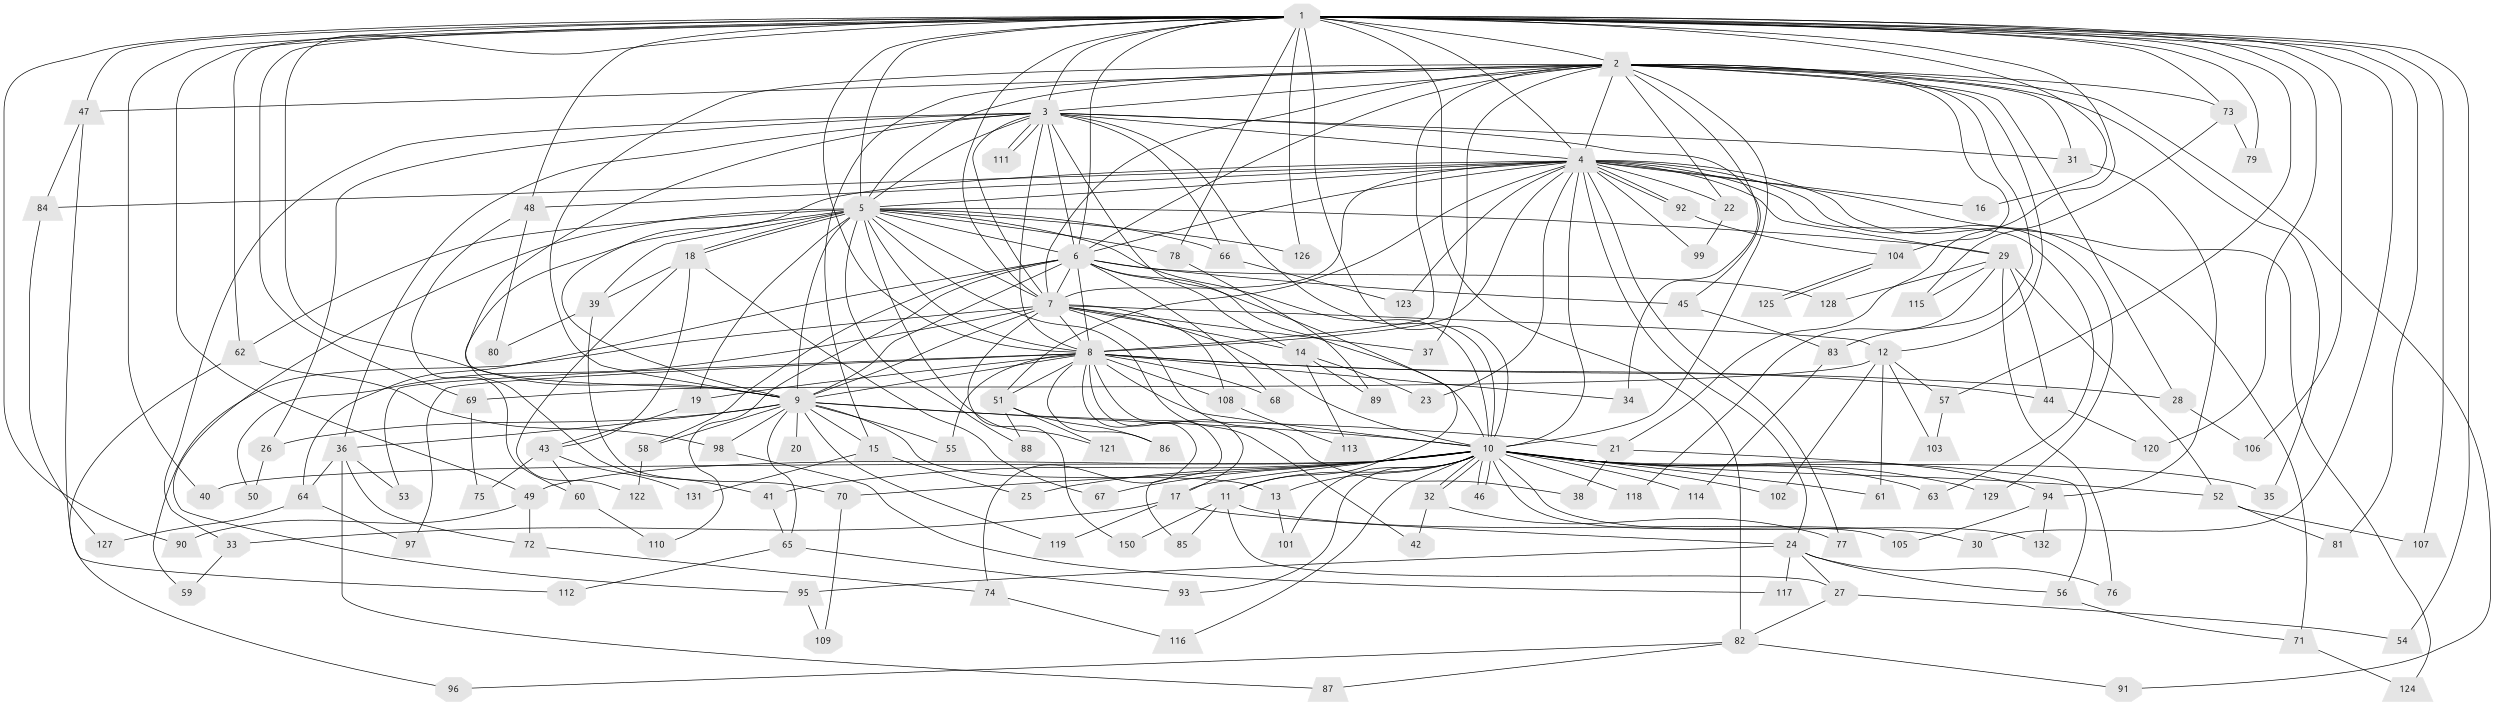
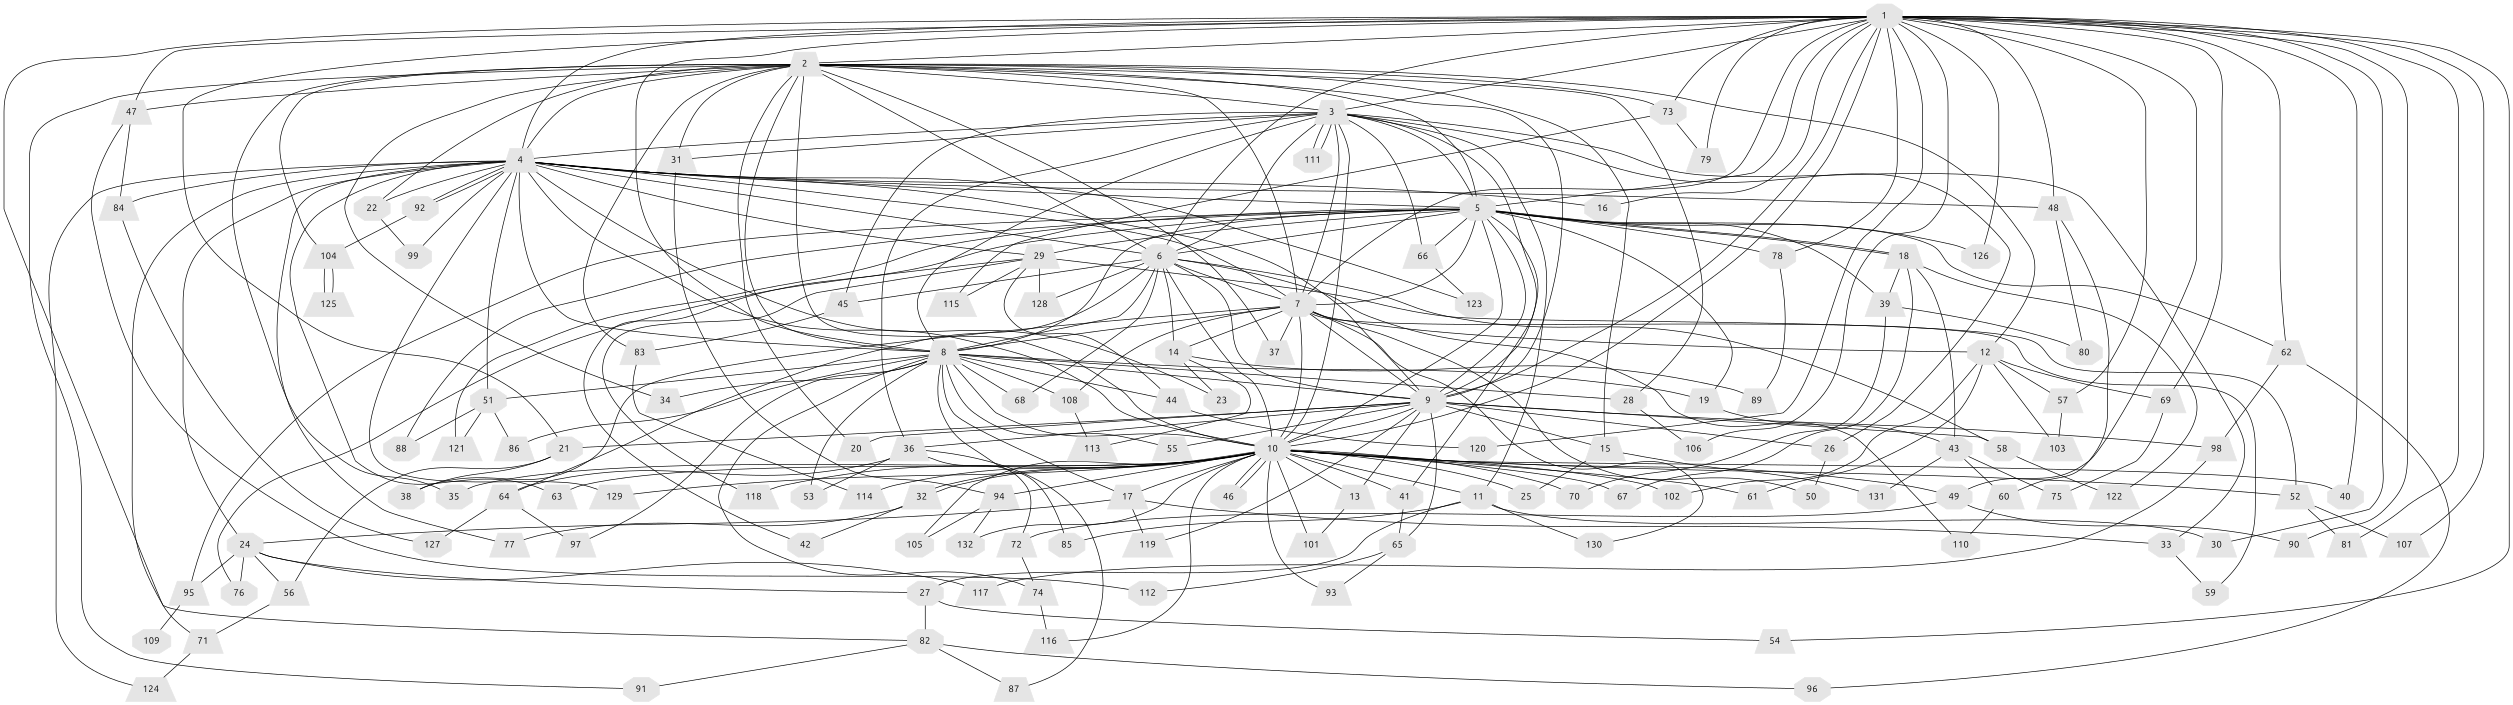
none -> (743, 266)
(1127, 545) -> (1594, 545)
(835, 569) -> none
